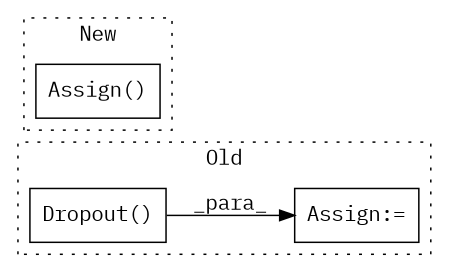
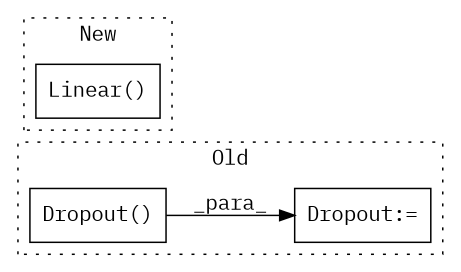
(98, 91) -> (98, 91)
(357, 215) -> (363, 215)
